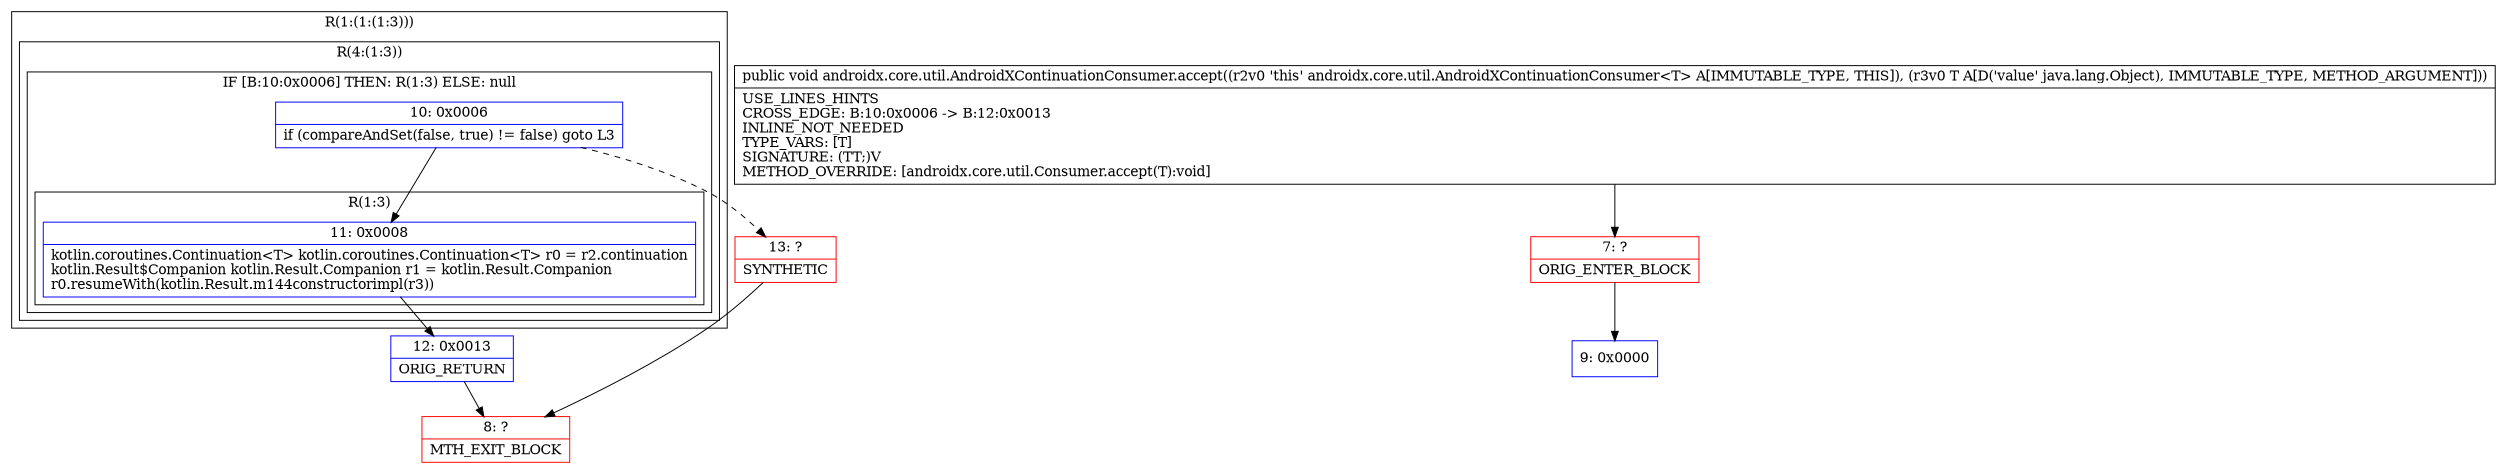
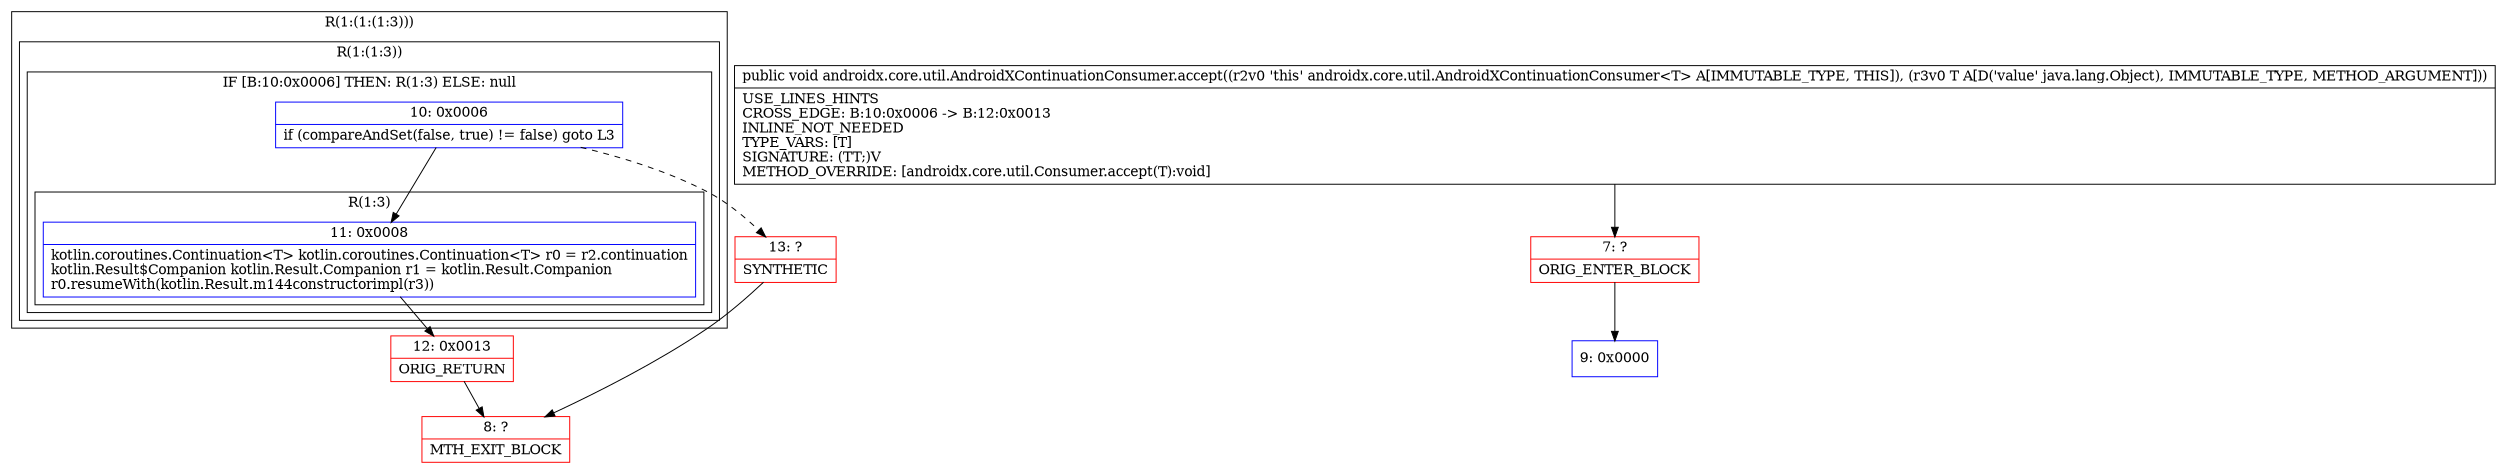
(369, 53) -> (369, 53)
(452, 359) -> (452, 359)
